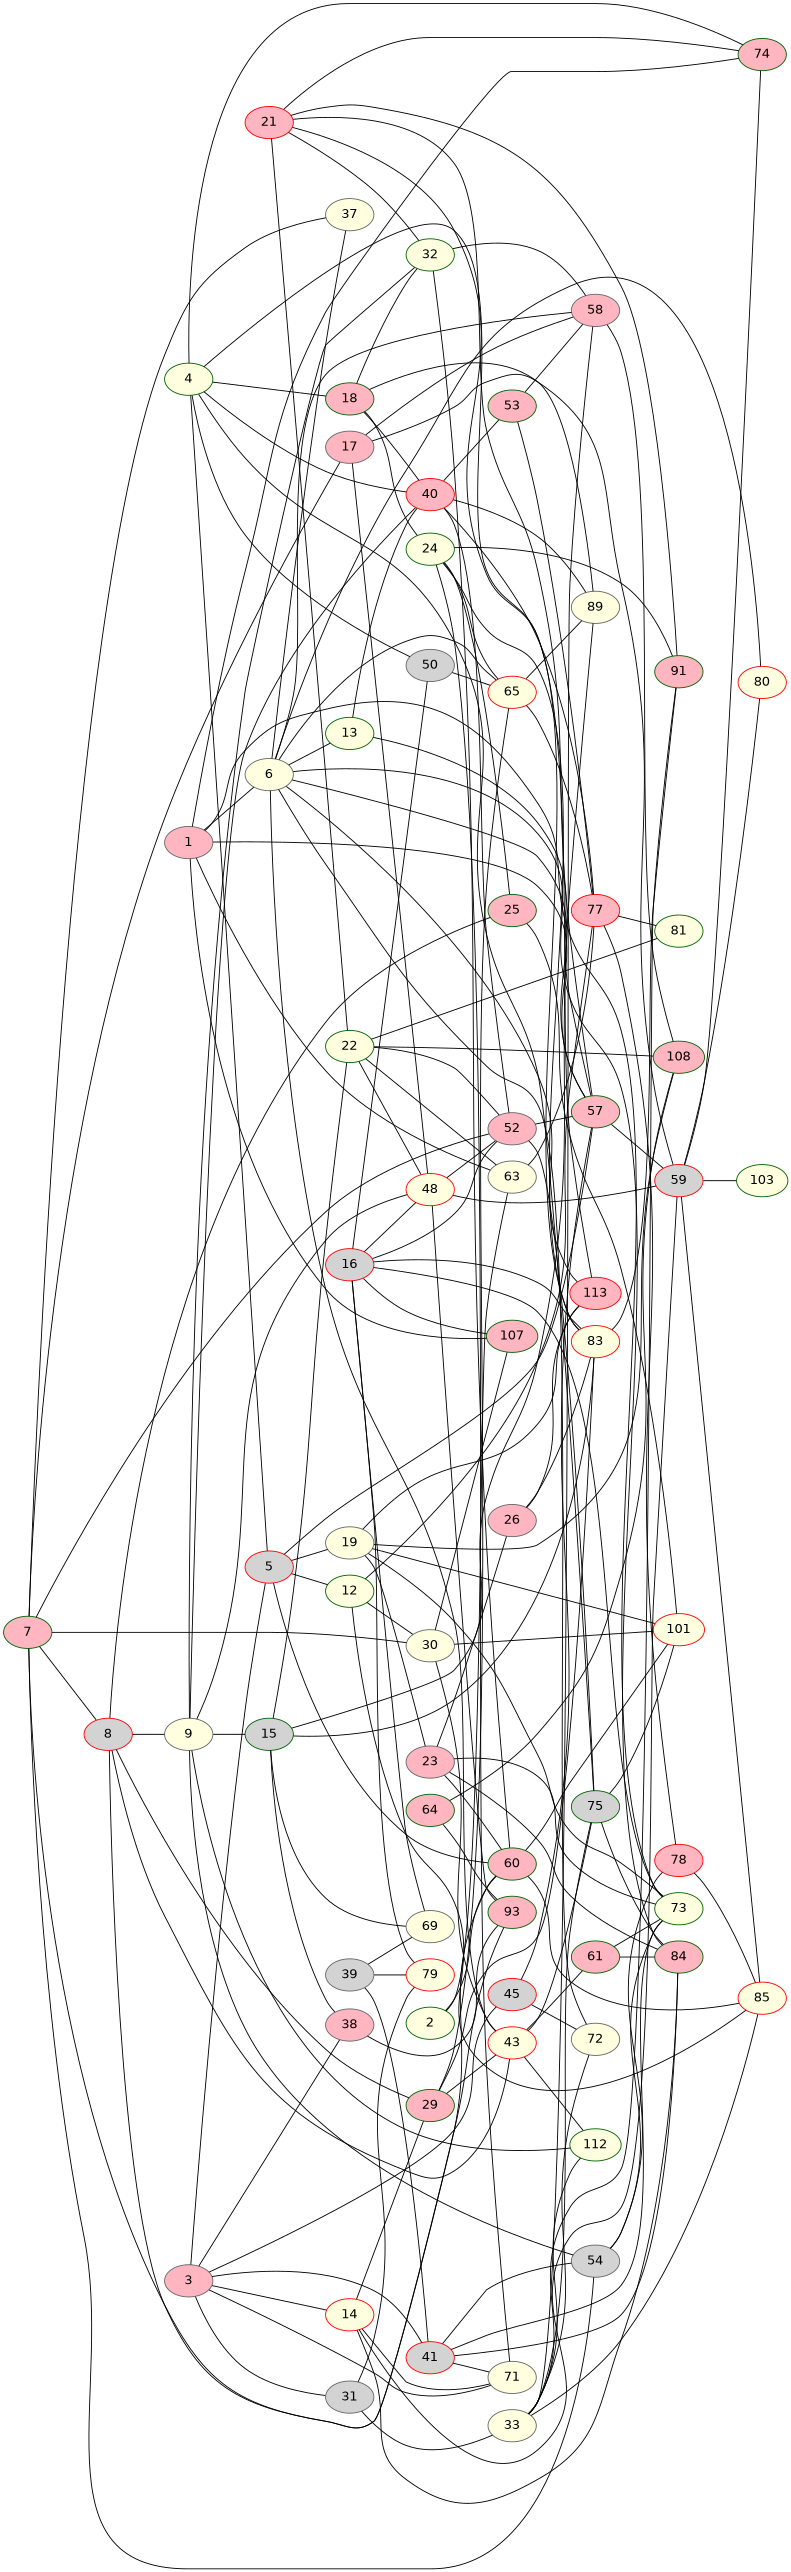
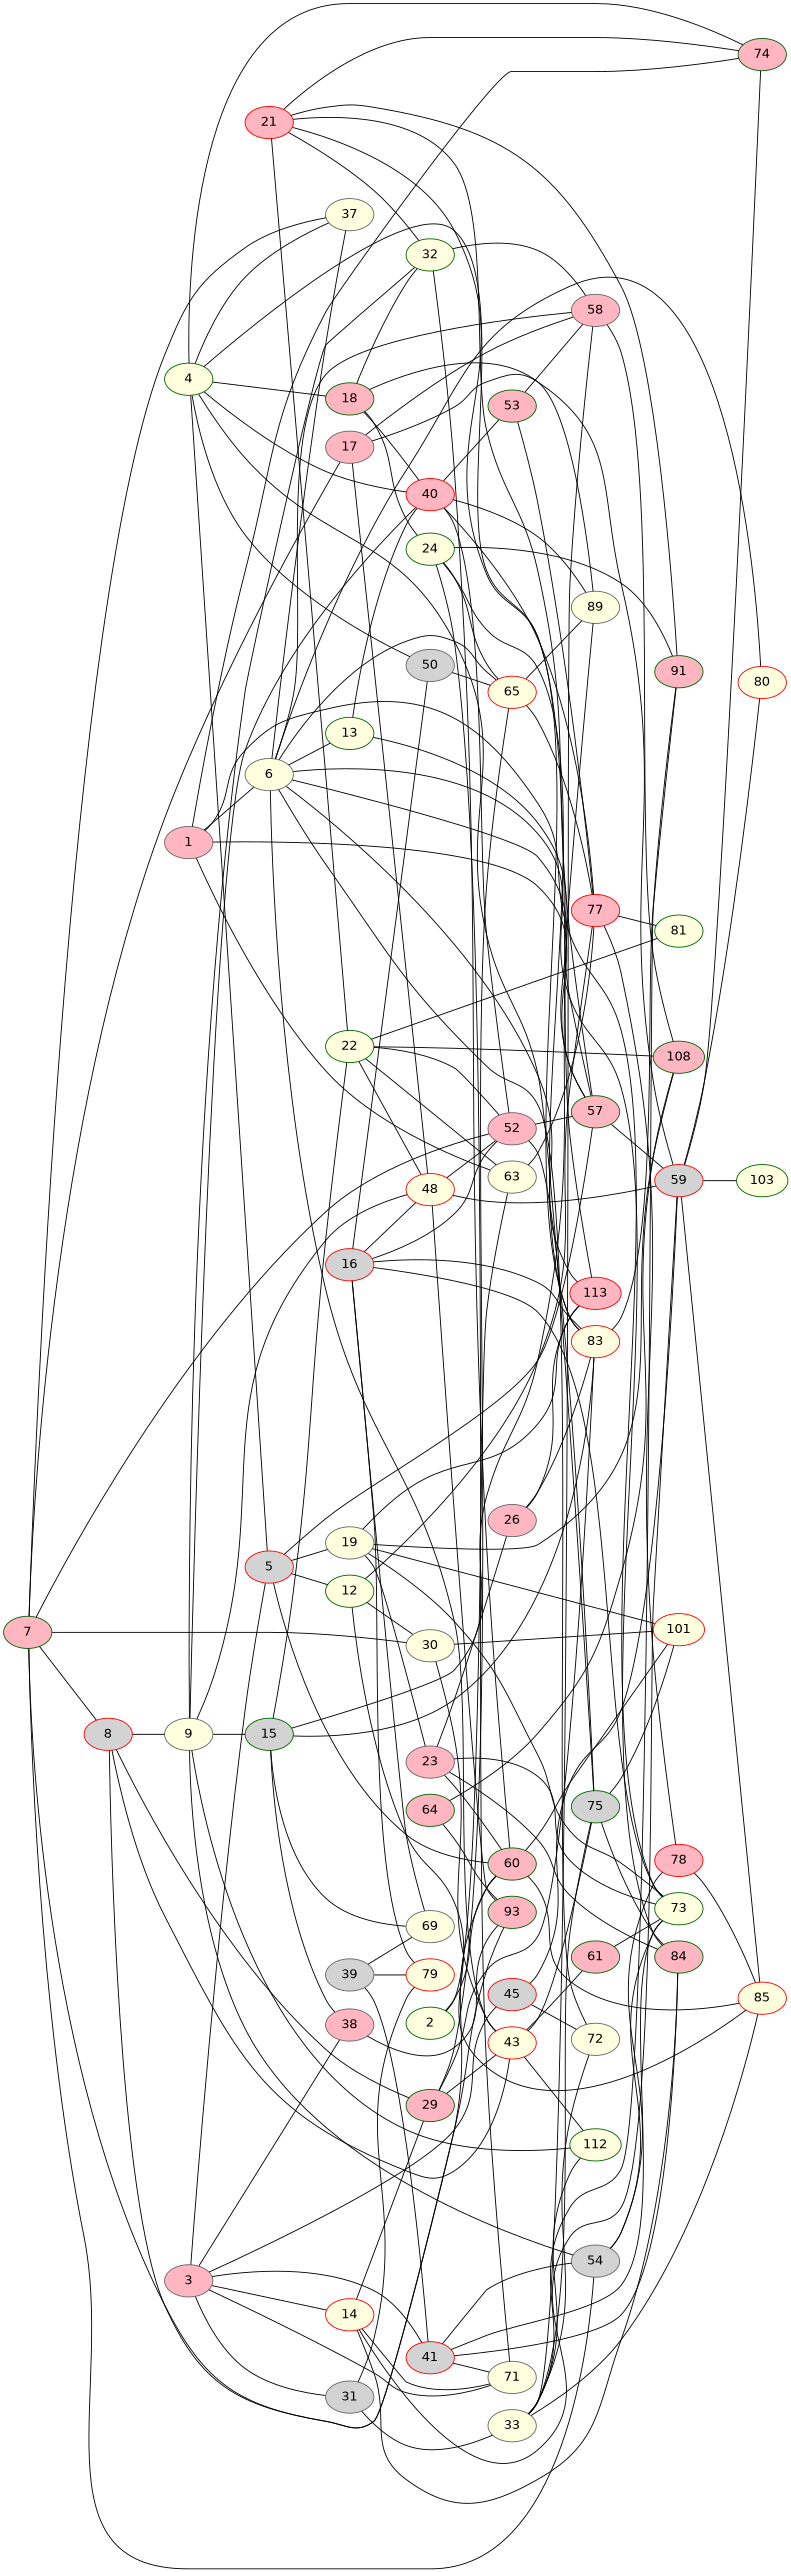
none -> (245, 277)
(512, 911) -> none
(512, 1336) -> none
(565, 1556) -> (637, 1644)
(637, 1957) -> none
